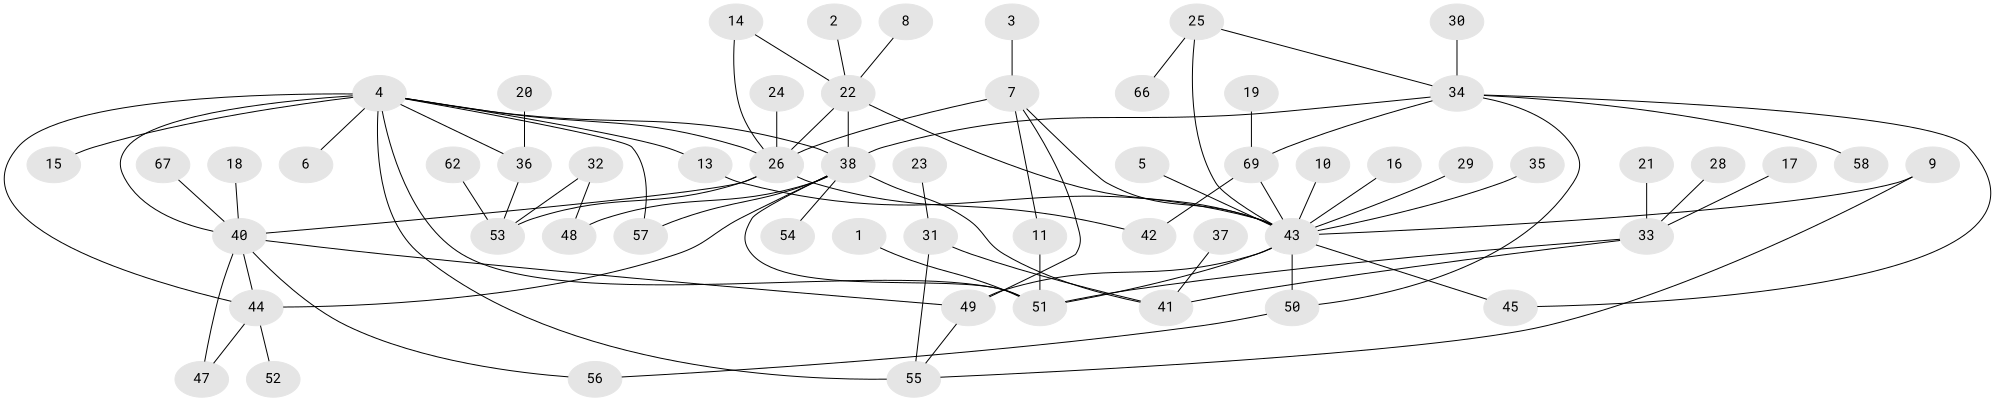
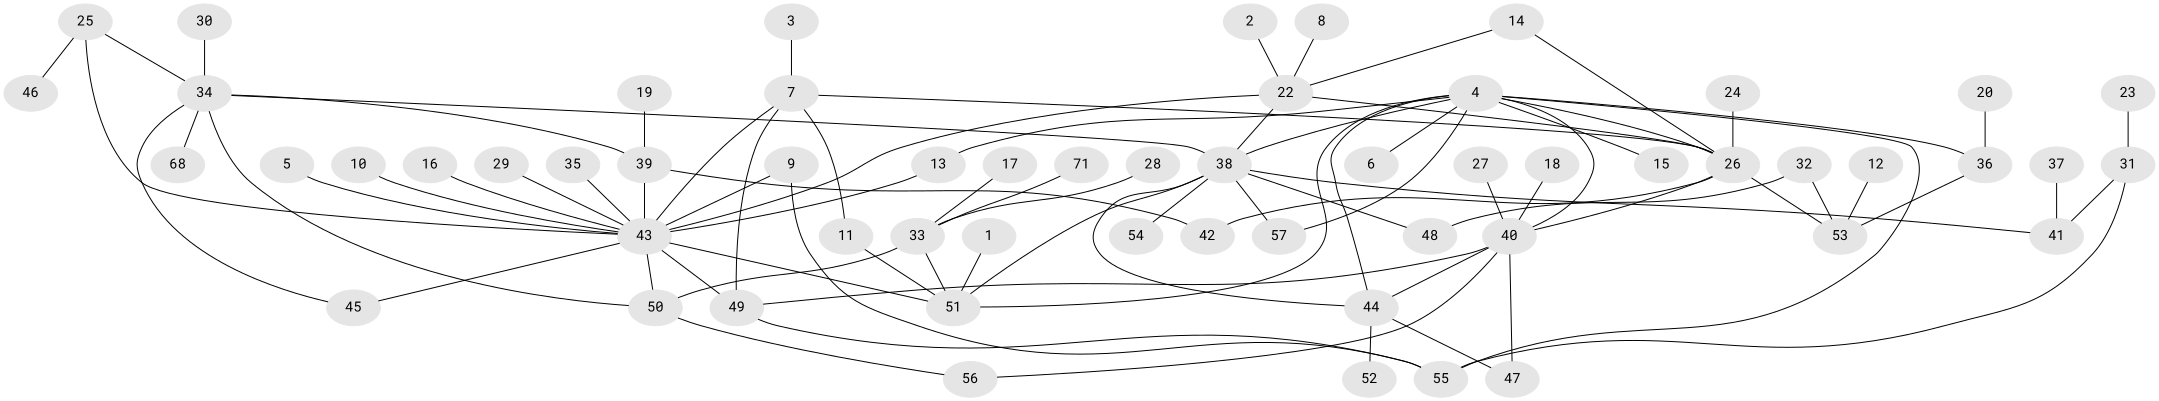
(1142, 93) -> (31, 93)
(163, 165) -> (1481, 165)
(453, 165) -> (1876, 165)
(1251, 165) -> (644, 165)
(1647, 165) -> (1081, 165)
(1861, 165) -> (178, 165)
(1416, 266) -> (782, 275)
